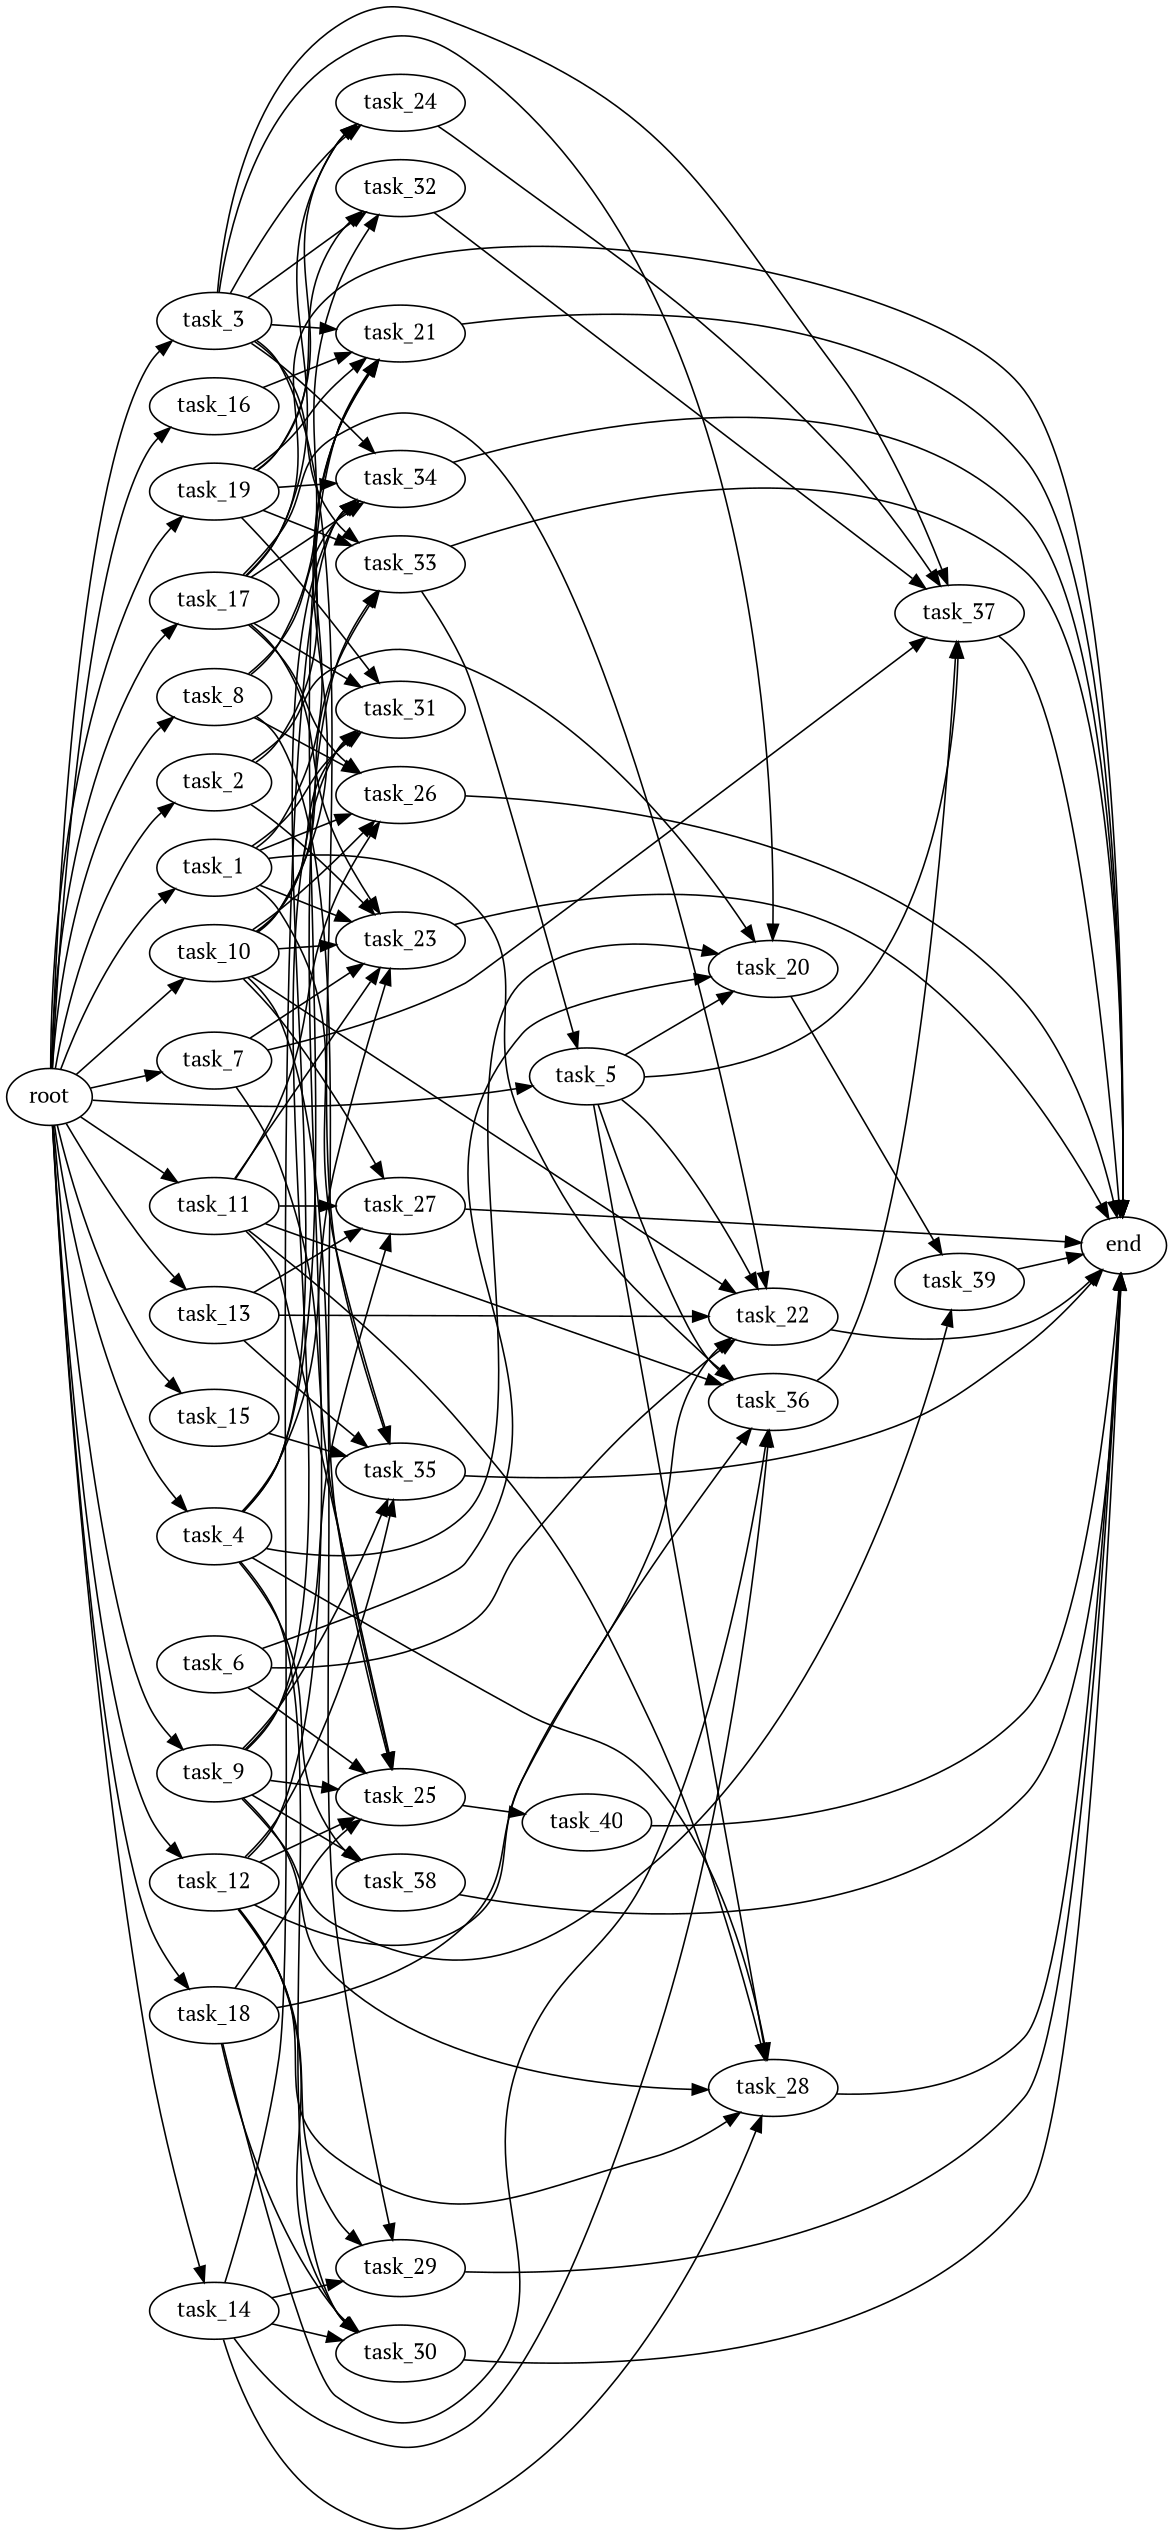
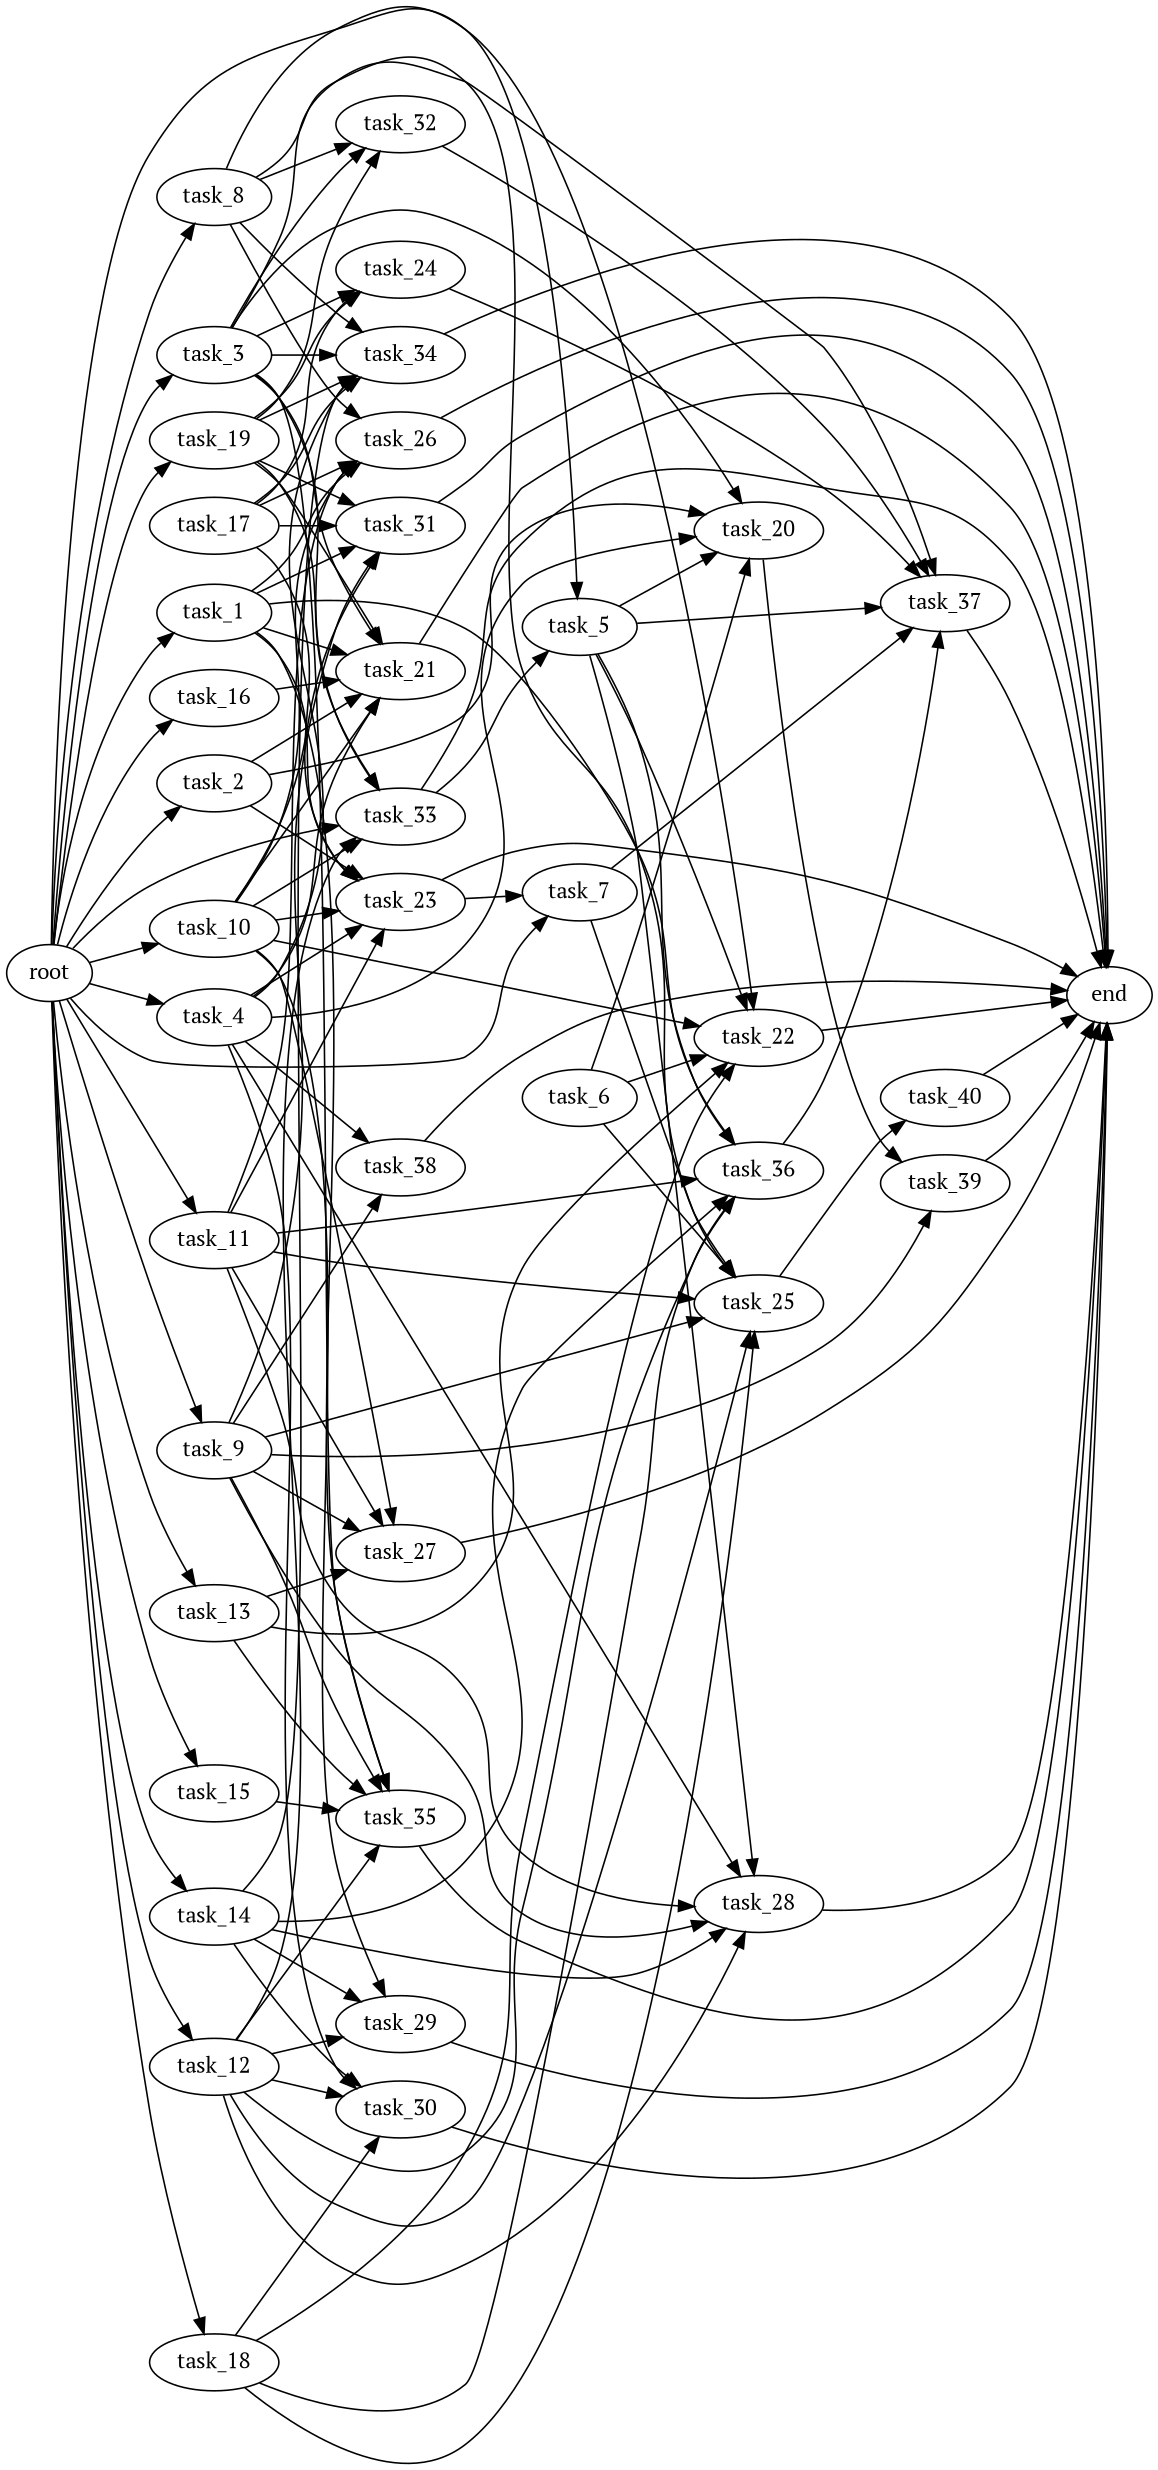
(936, 329) -> (966, 397)
(609, 689) -> (609, 307)
(79, 843) -> (188, 868)
(300, 1005) -> (483, 898)
